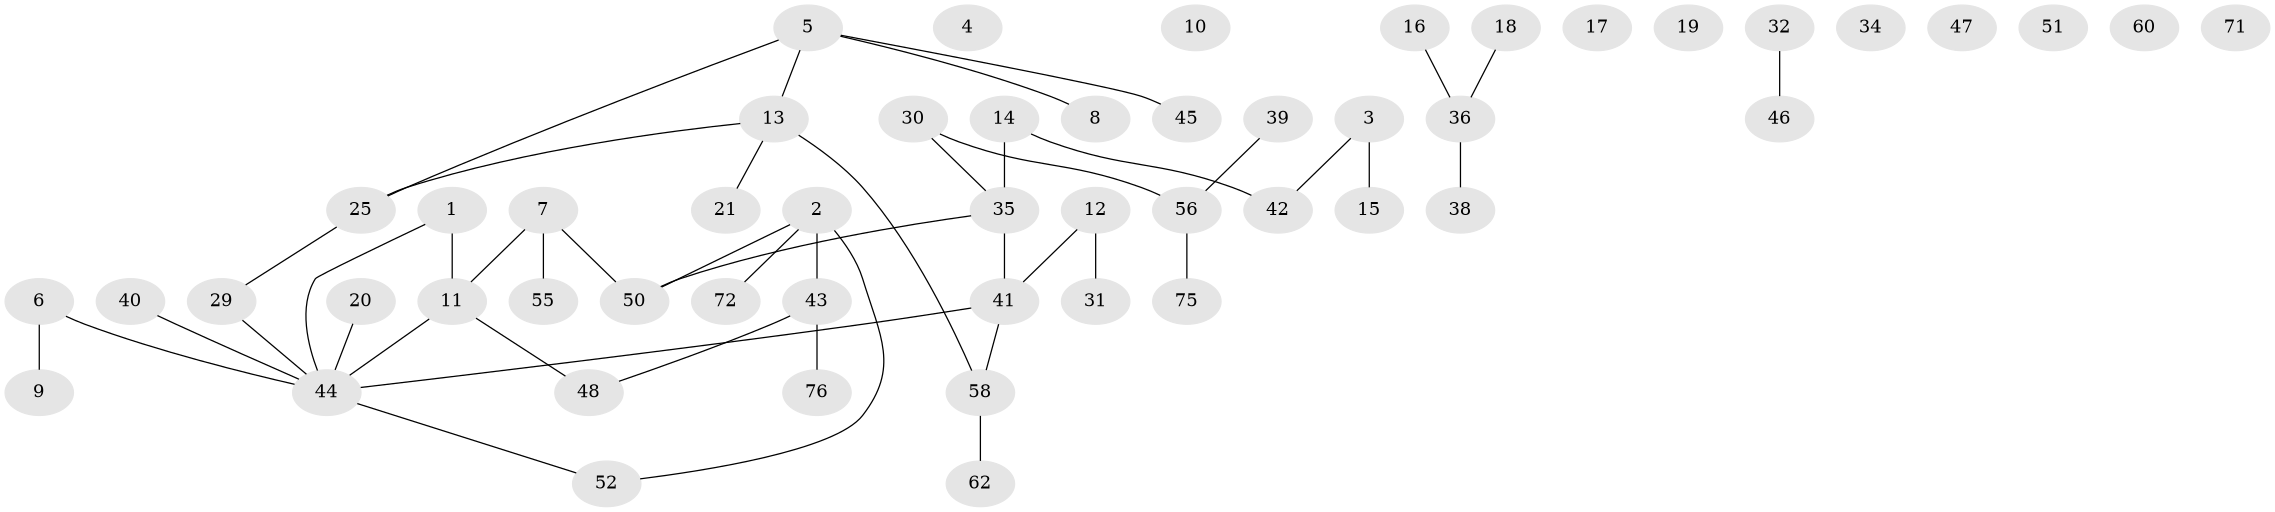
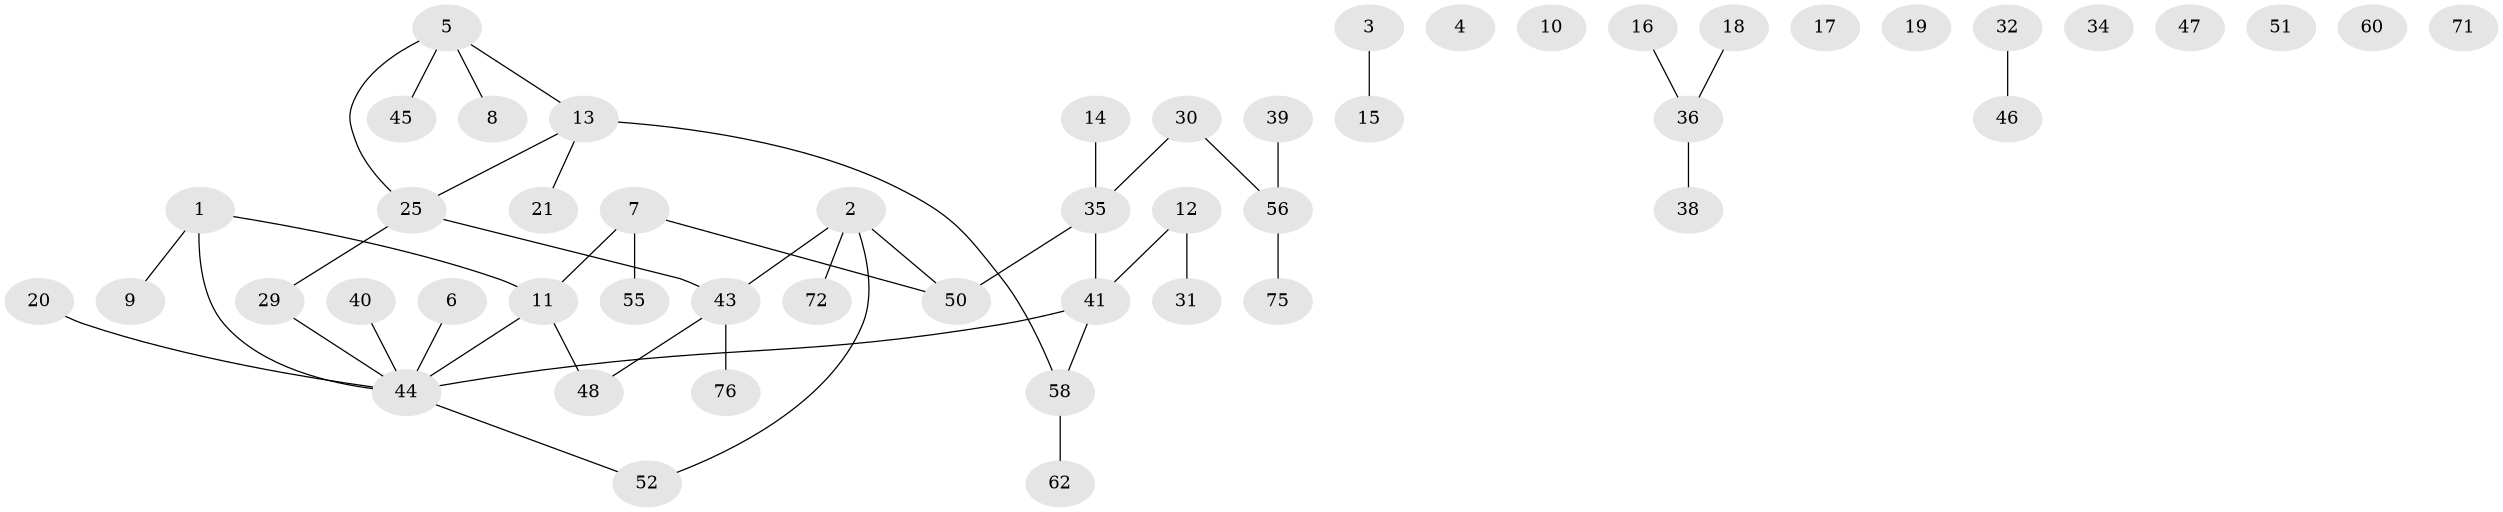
(1278, 210) -> none
none -> (572, 252)
(39, 347) -> (165, 256)
